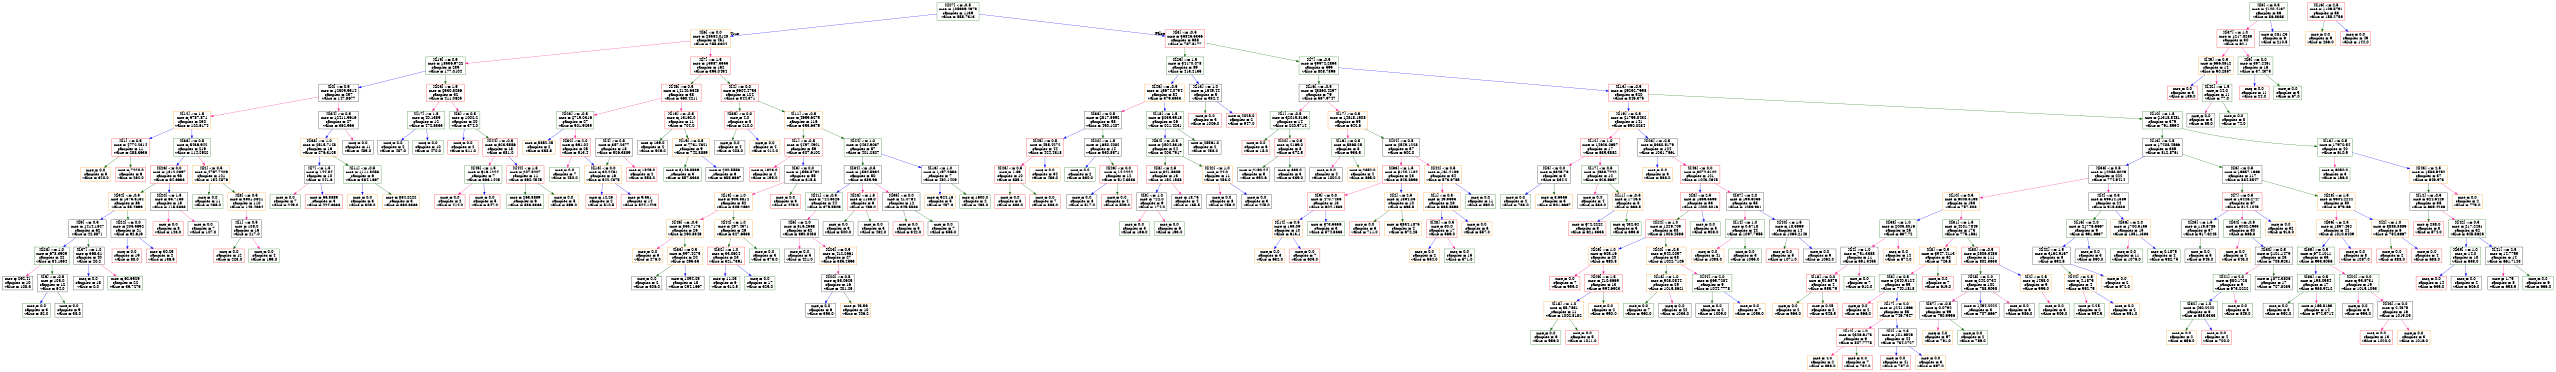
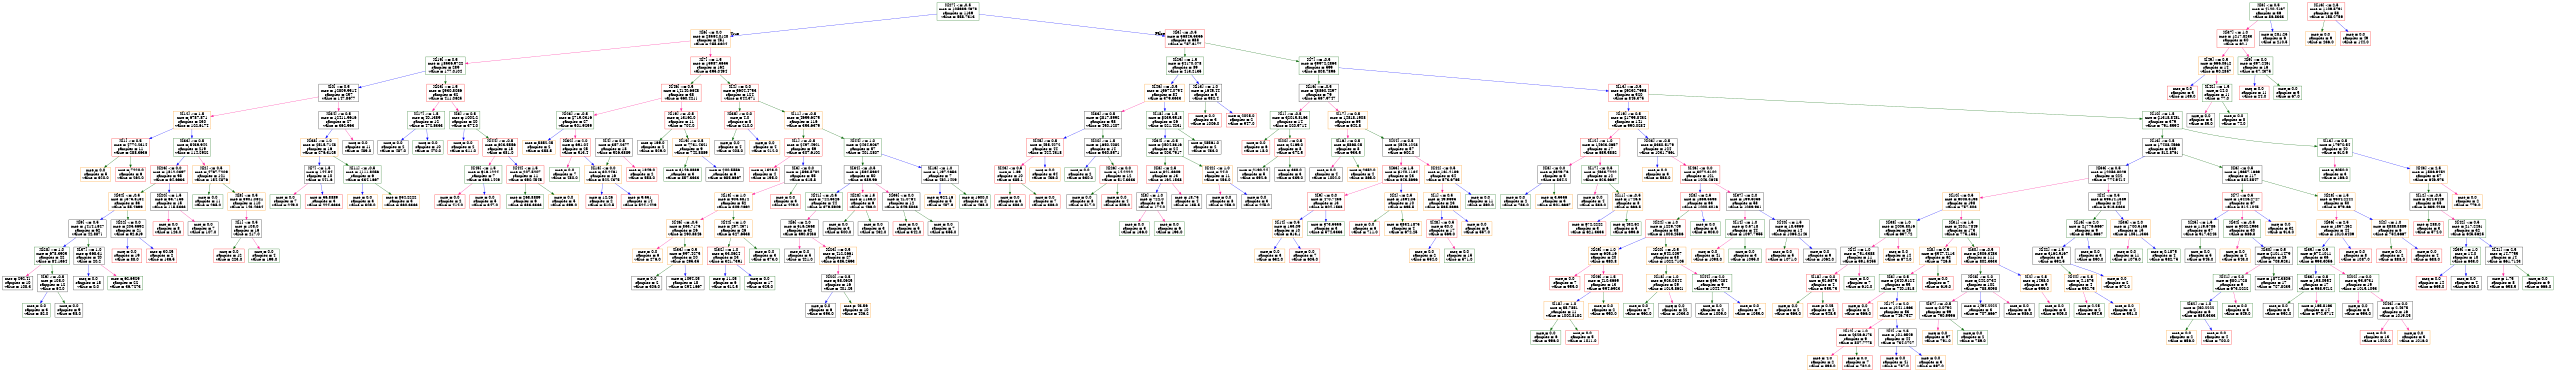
(1100, 188) -> (1100, 188)
(1938, 337) -> (1938, 337)
